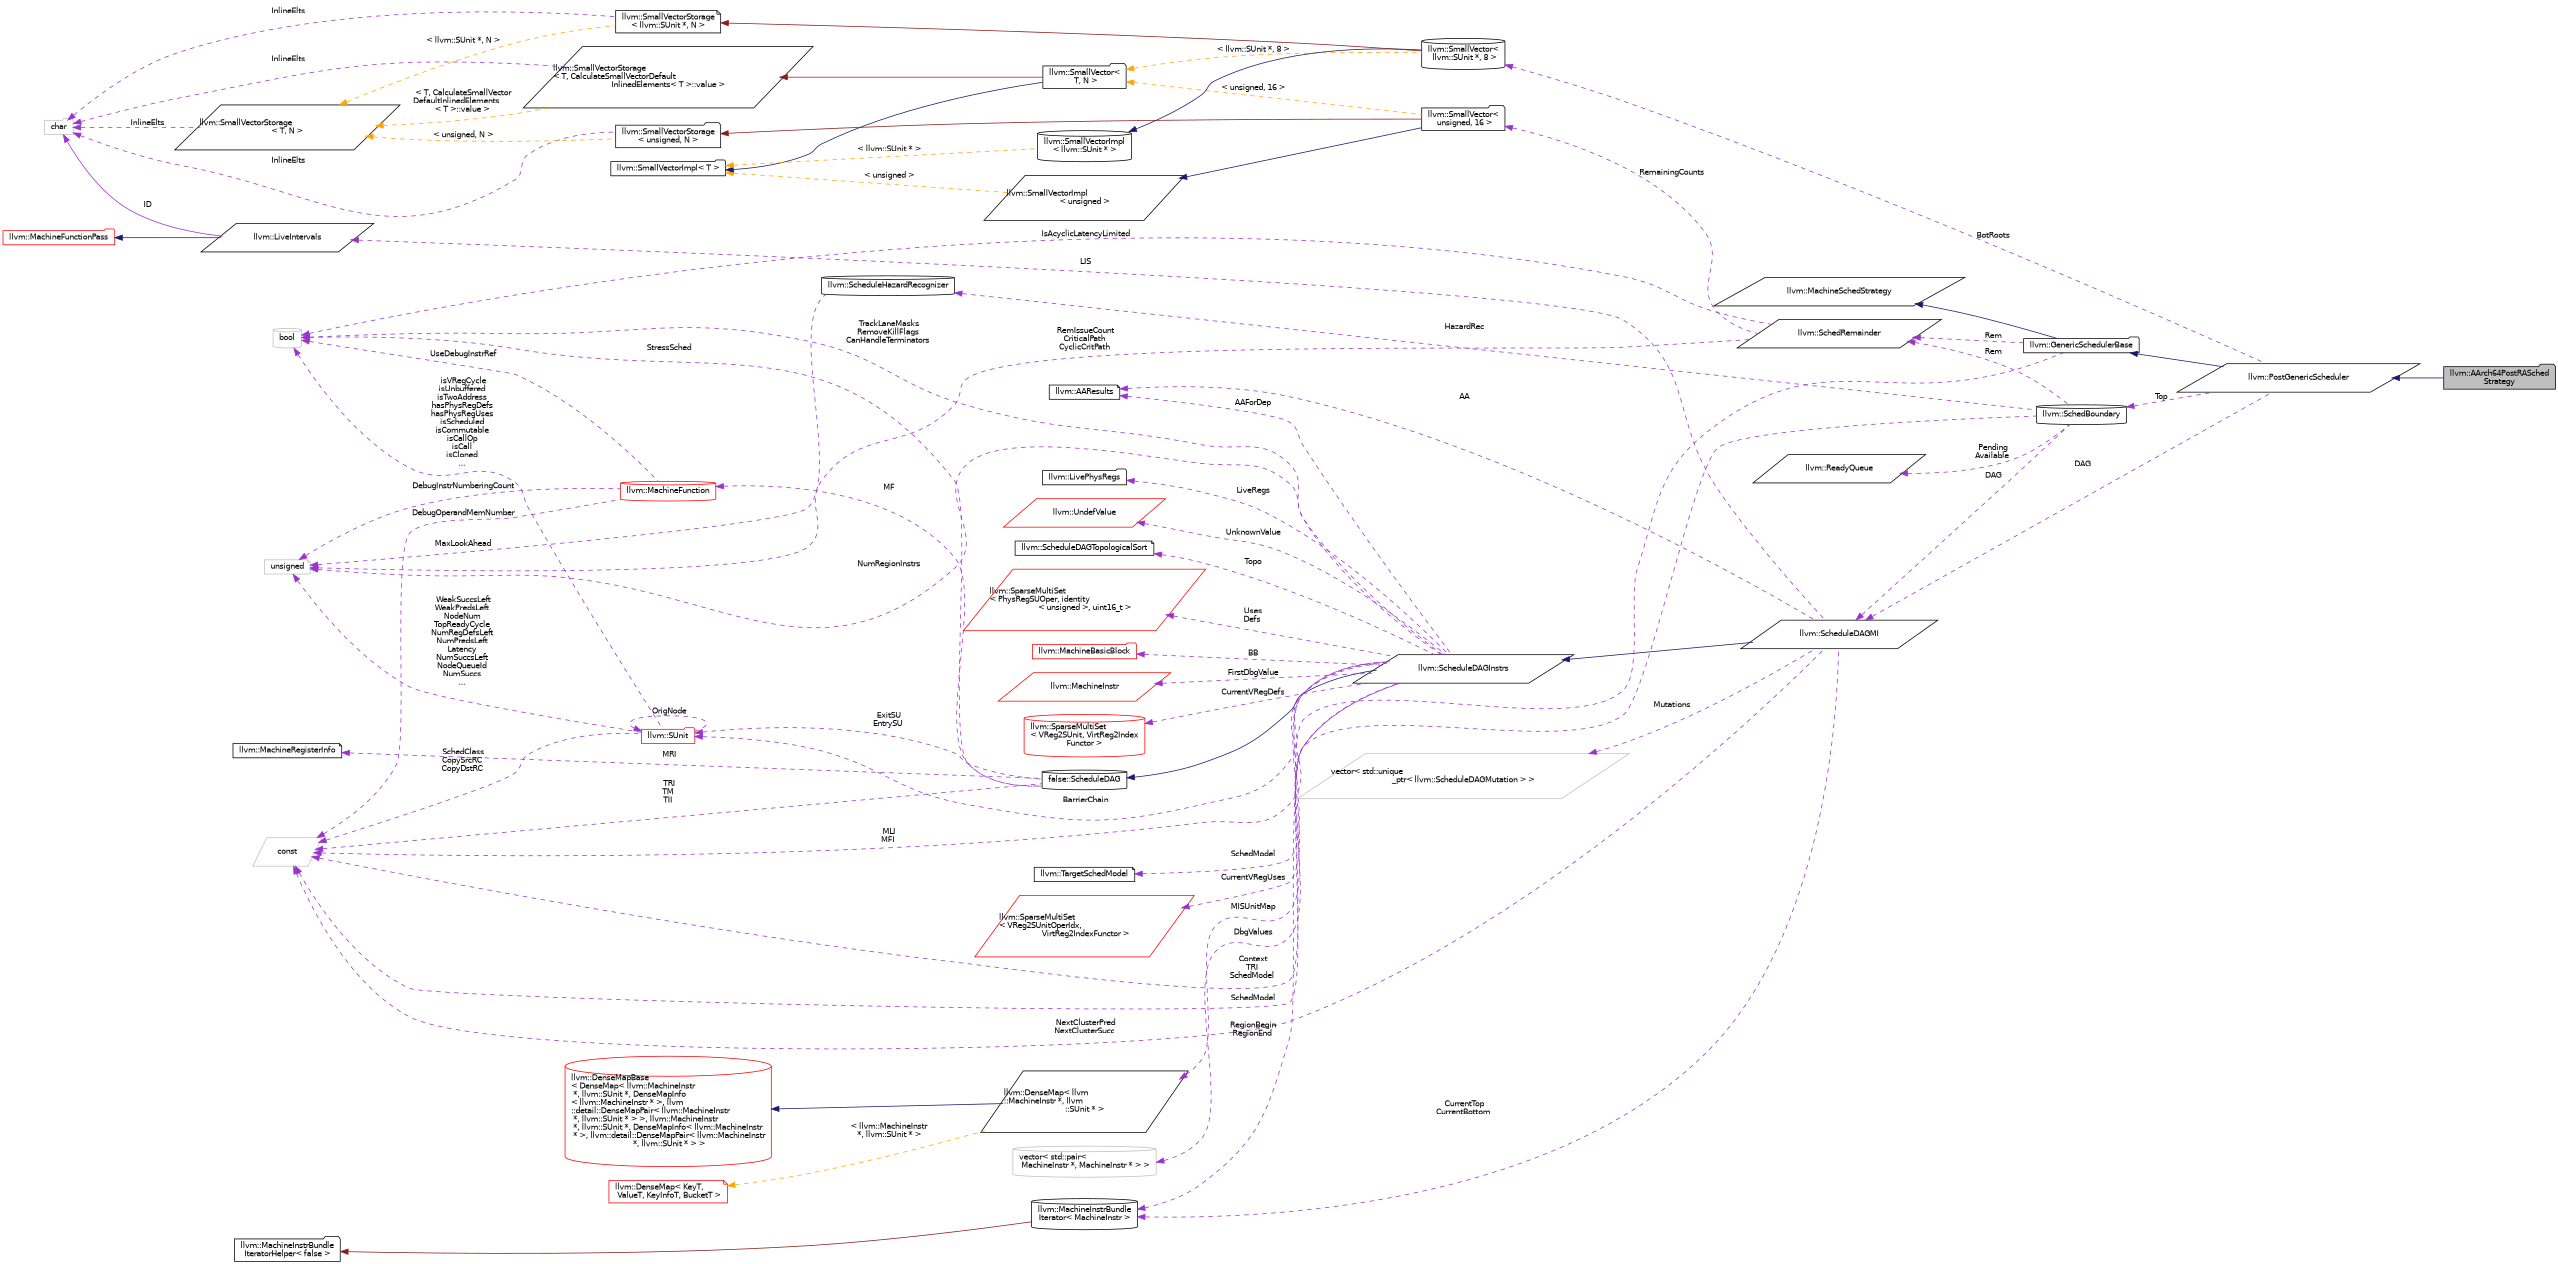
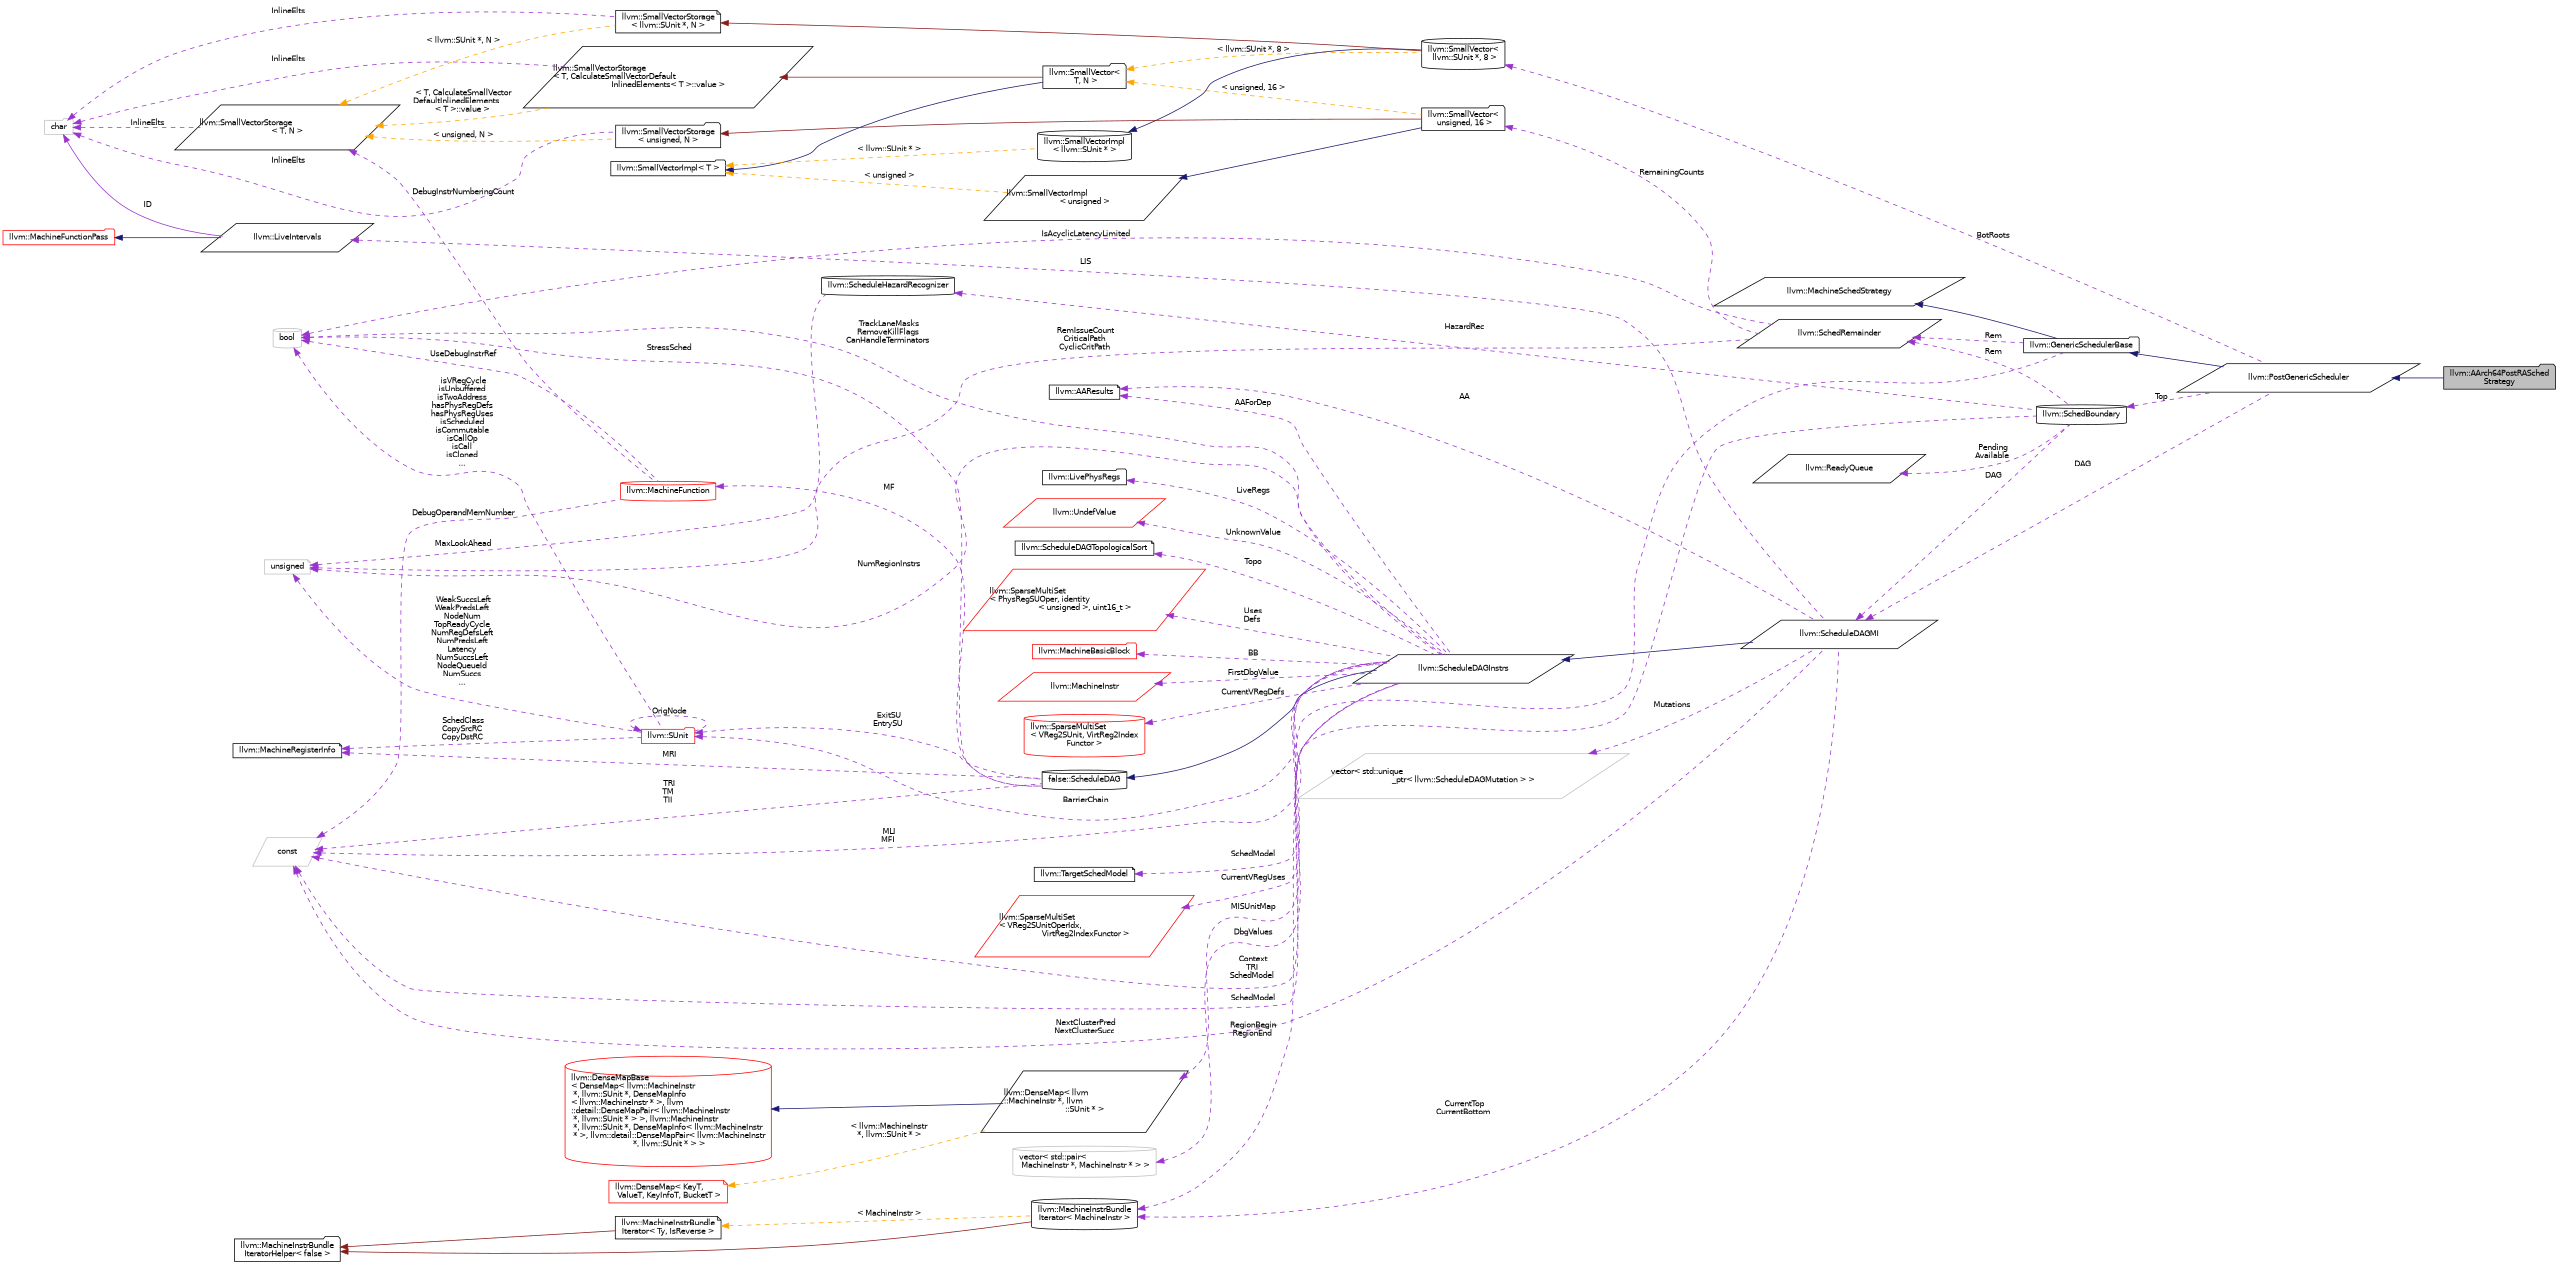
(457, 498) -> (498, 323)
(487, 786) -> (495, 743)
none -> (668, 1228)
